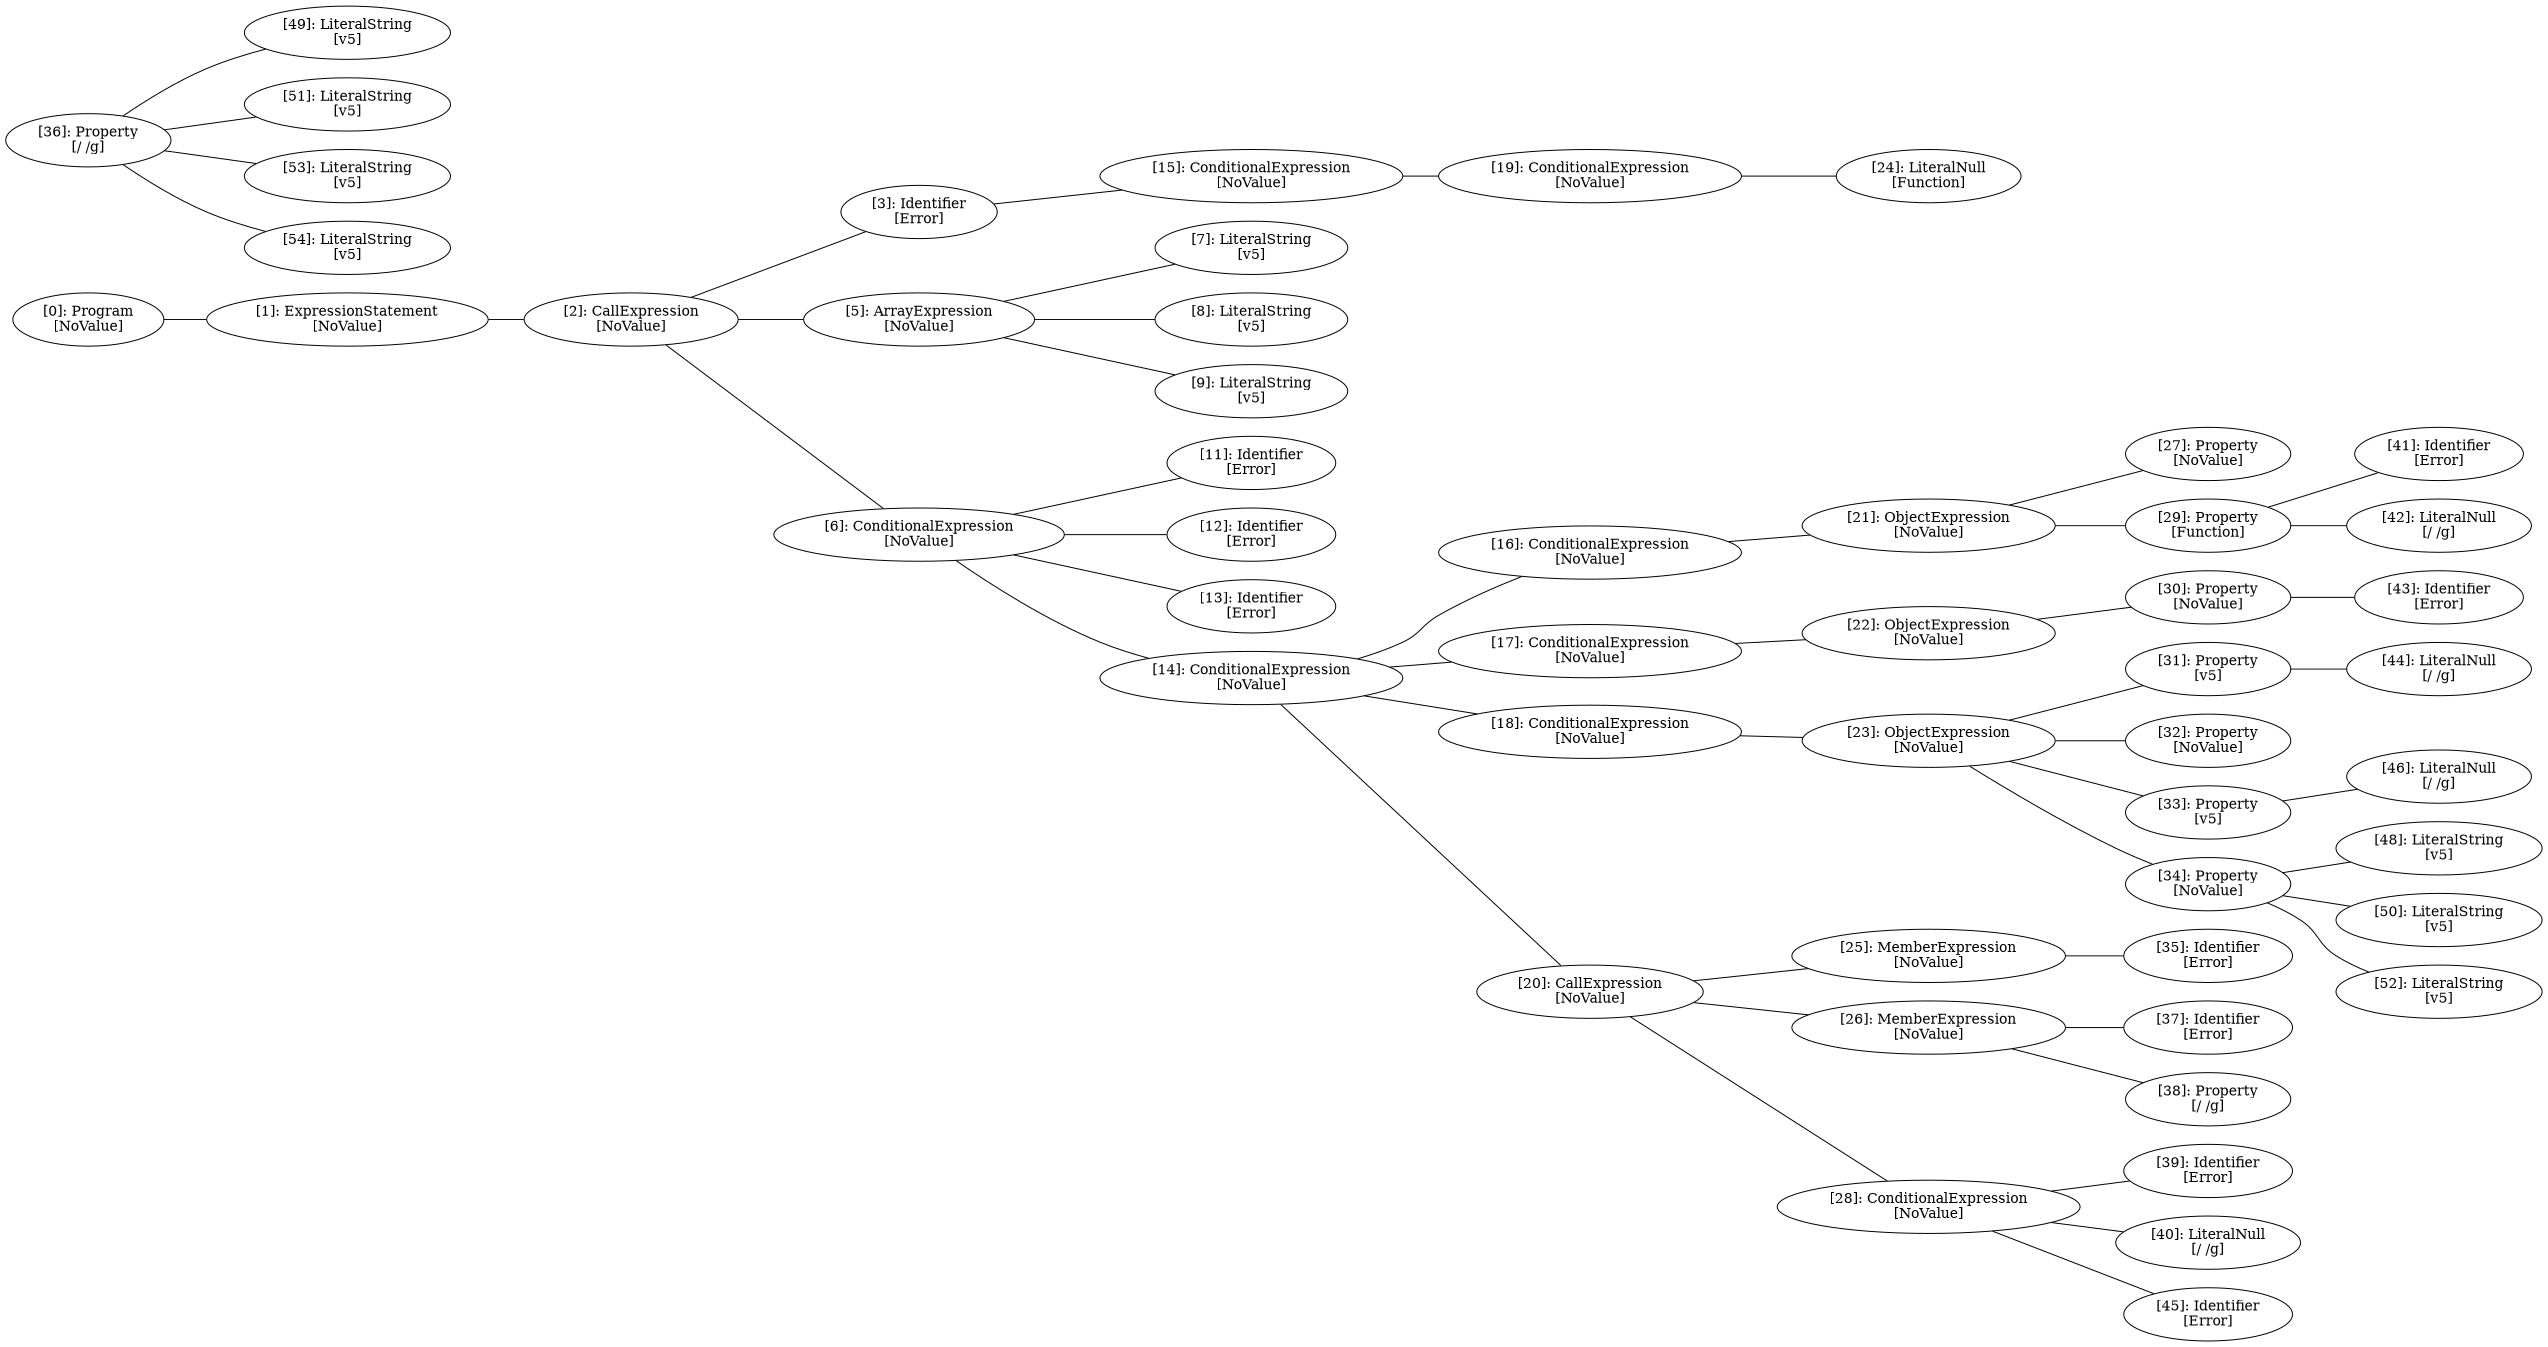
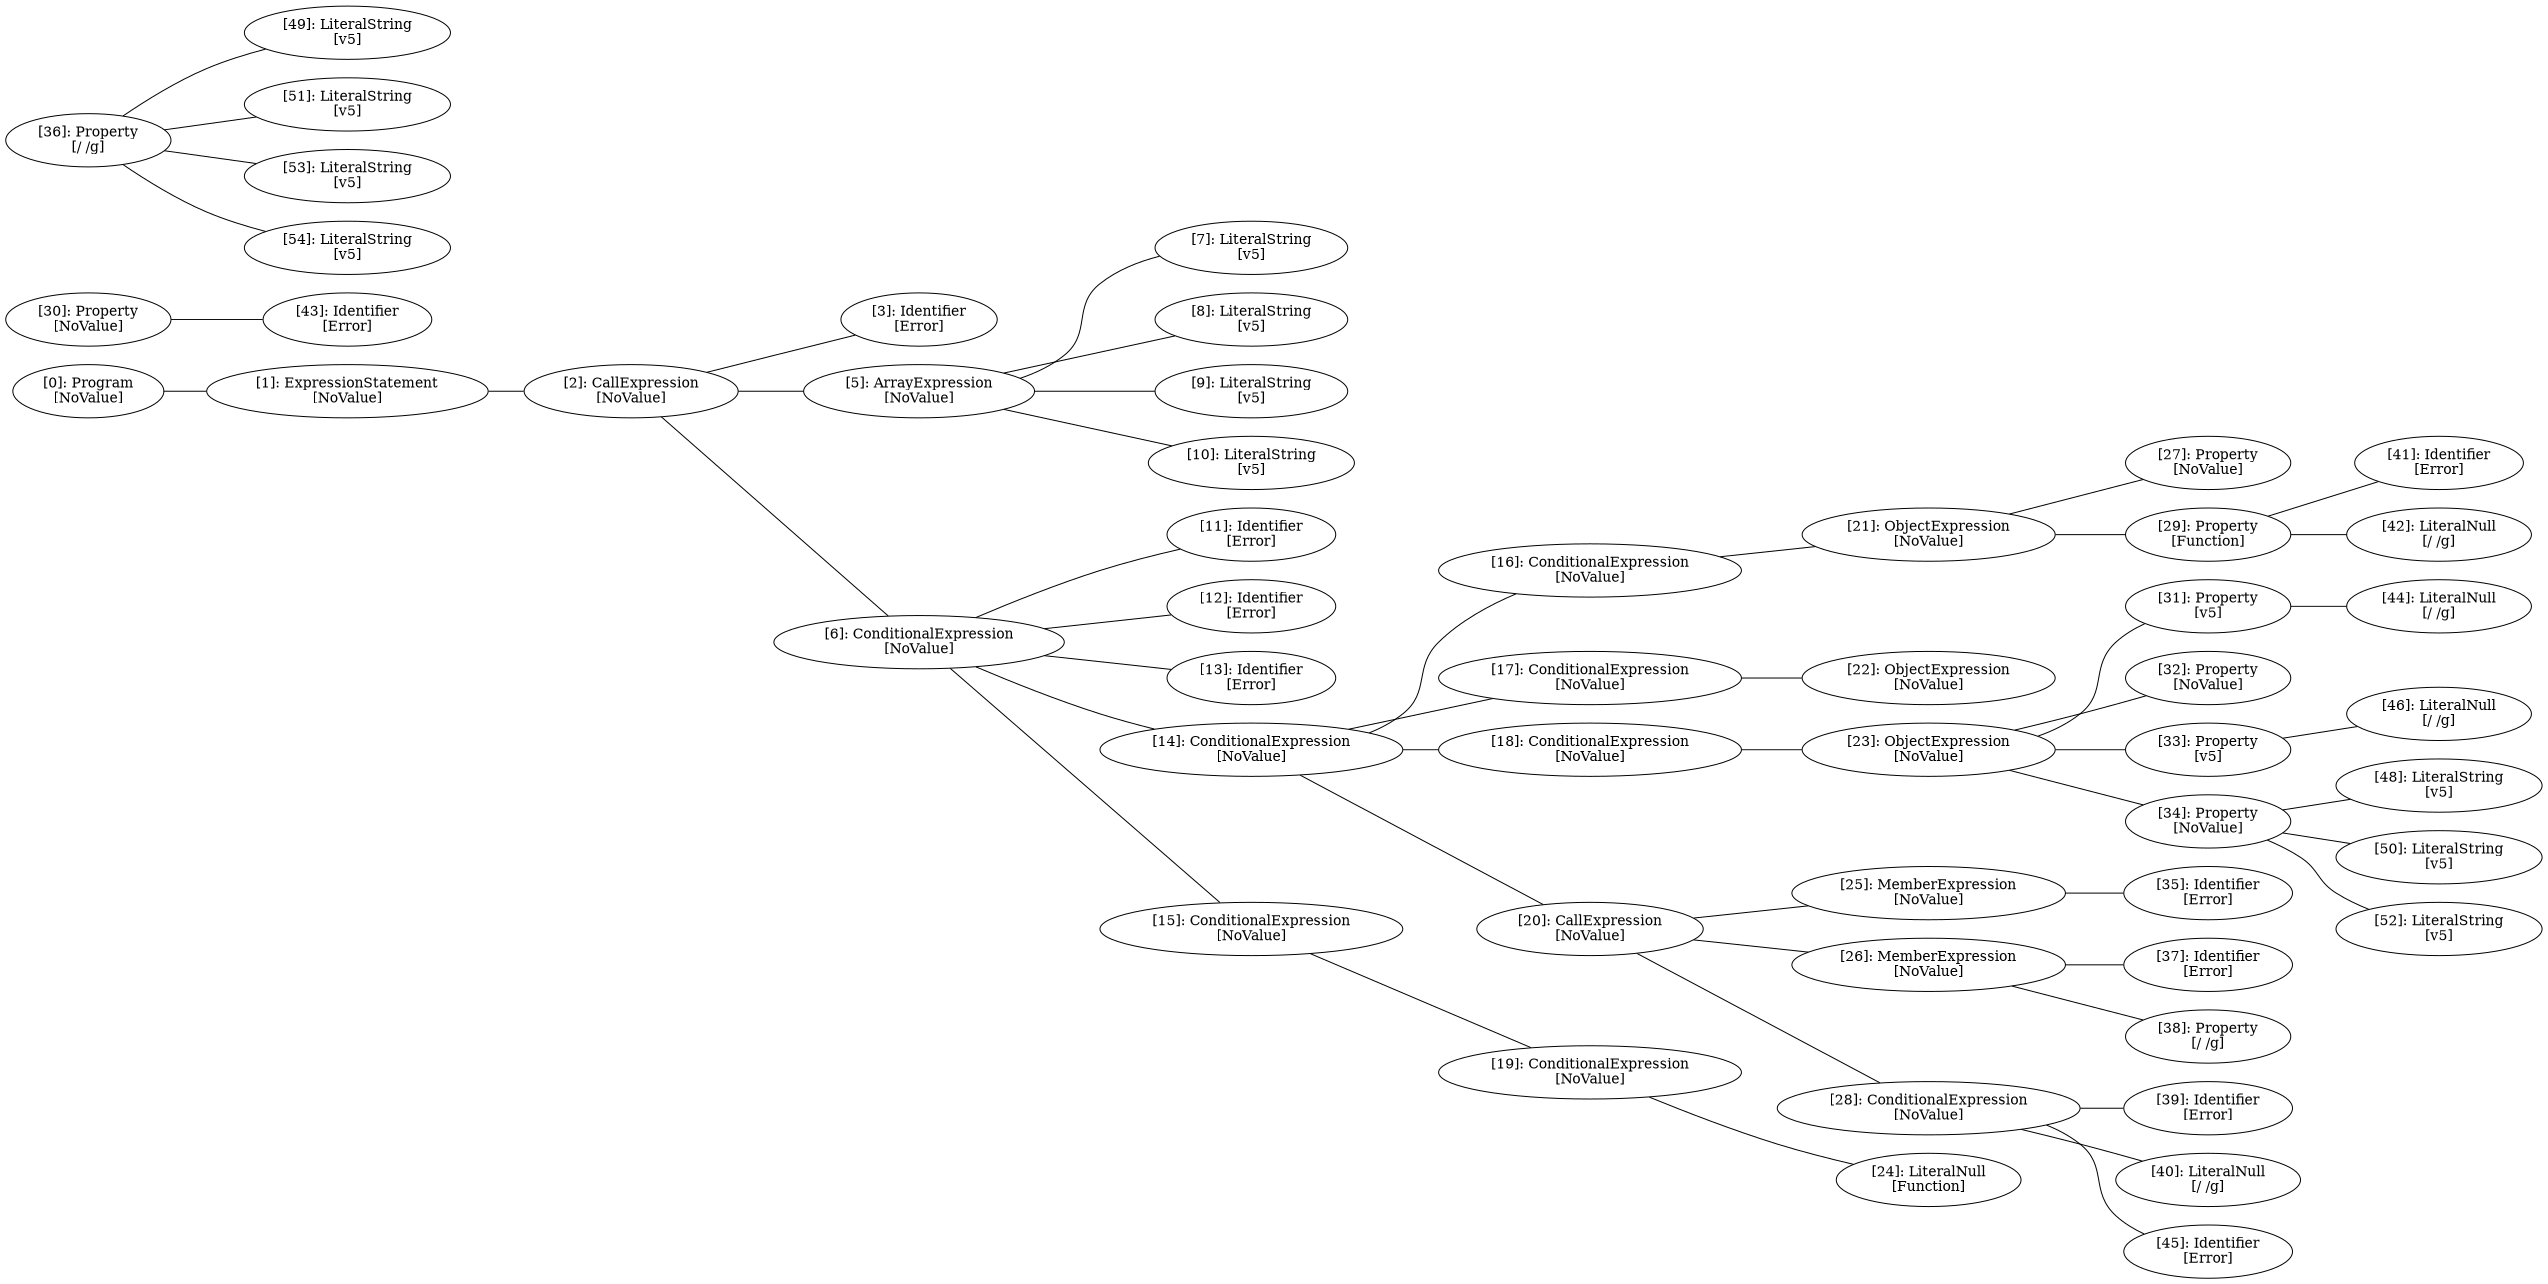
(1058, 197) -> (1085, 785)
none -> (1251, 463)
(2084, 613) -> none
